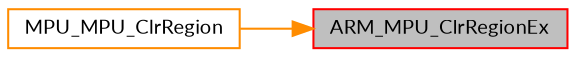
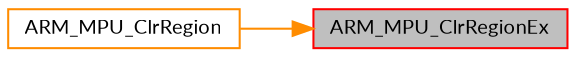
(124, 29) -> (124, 29)
